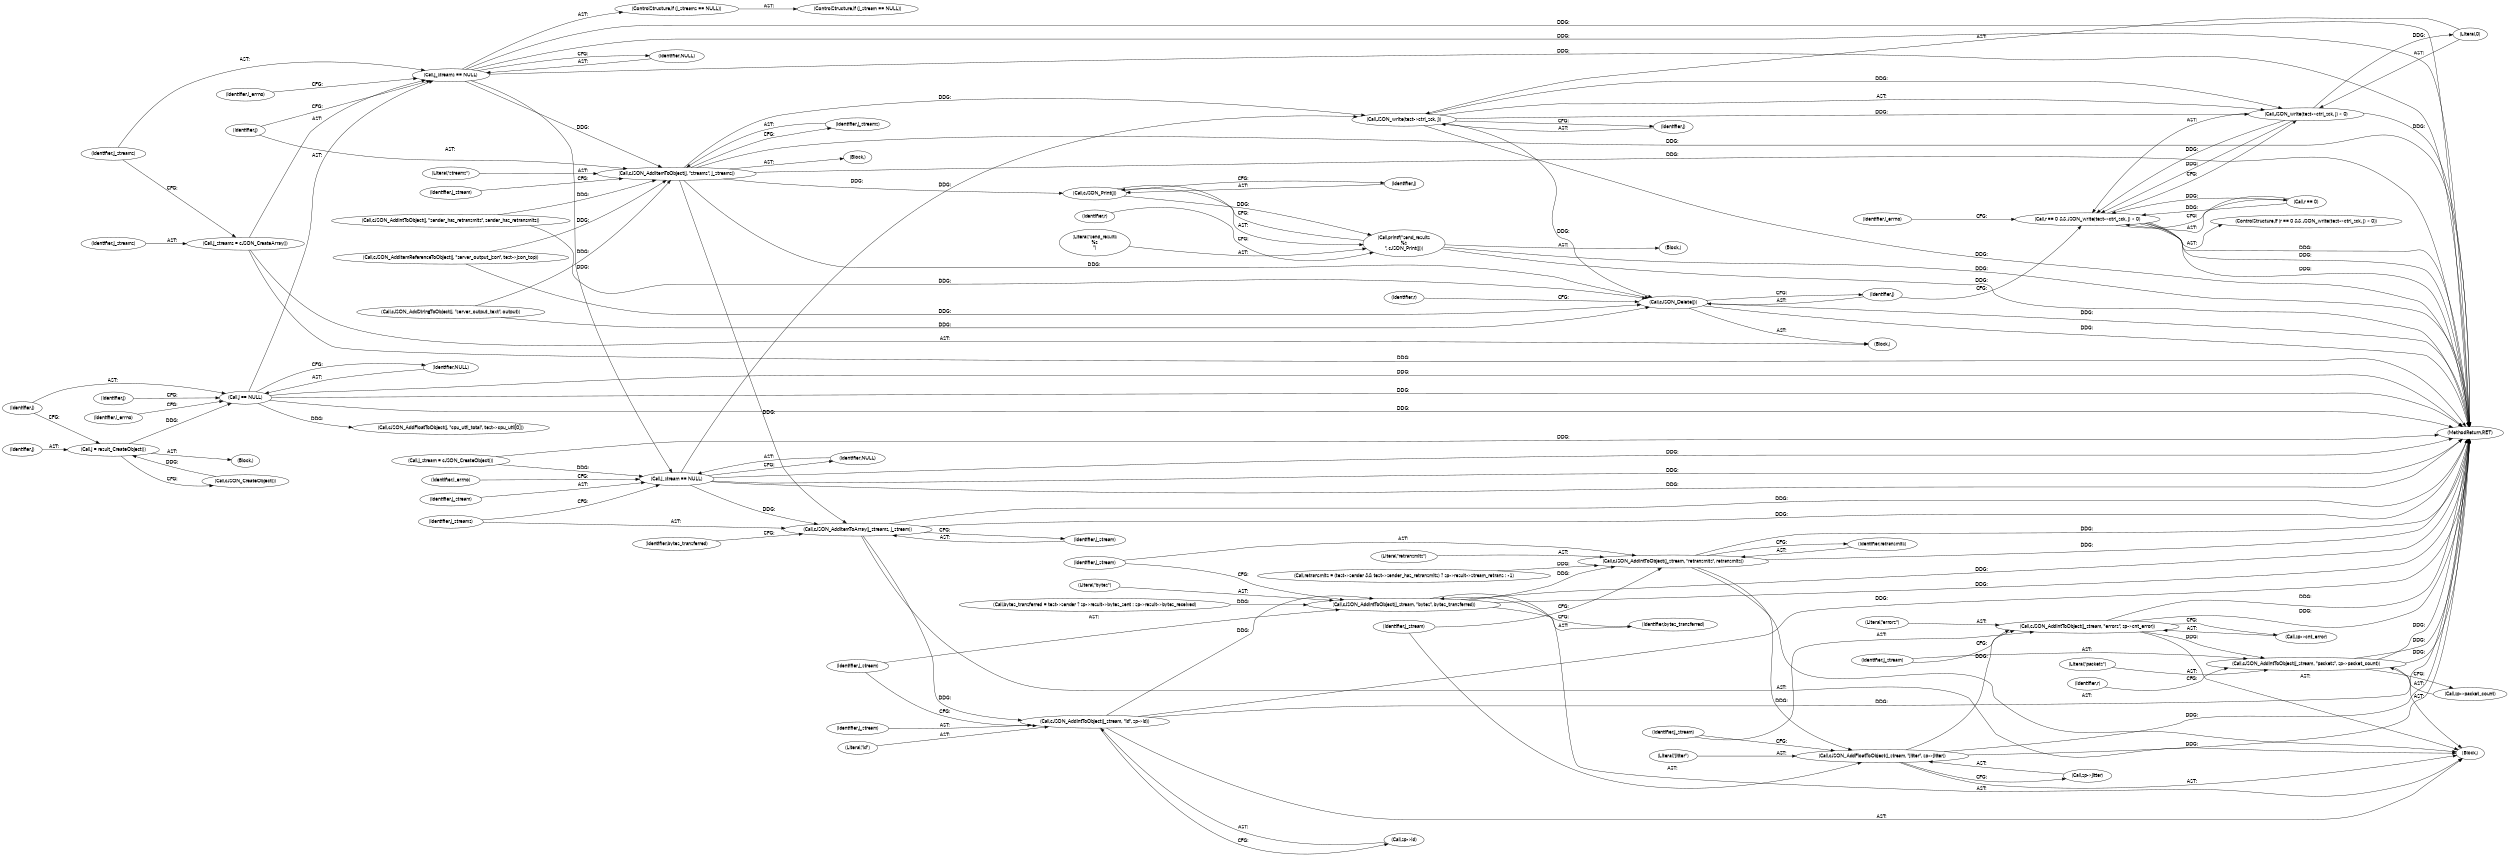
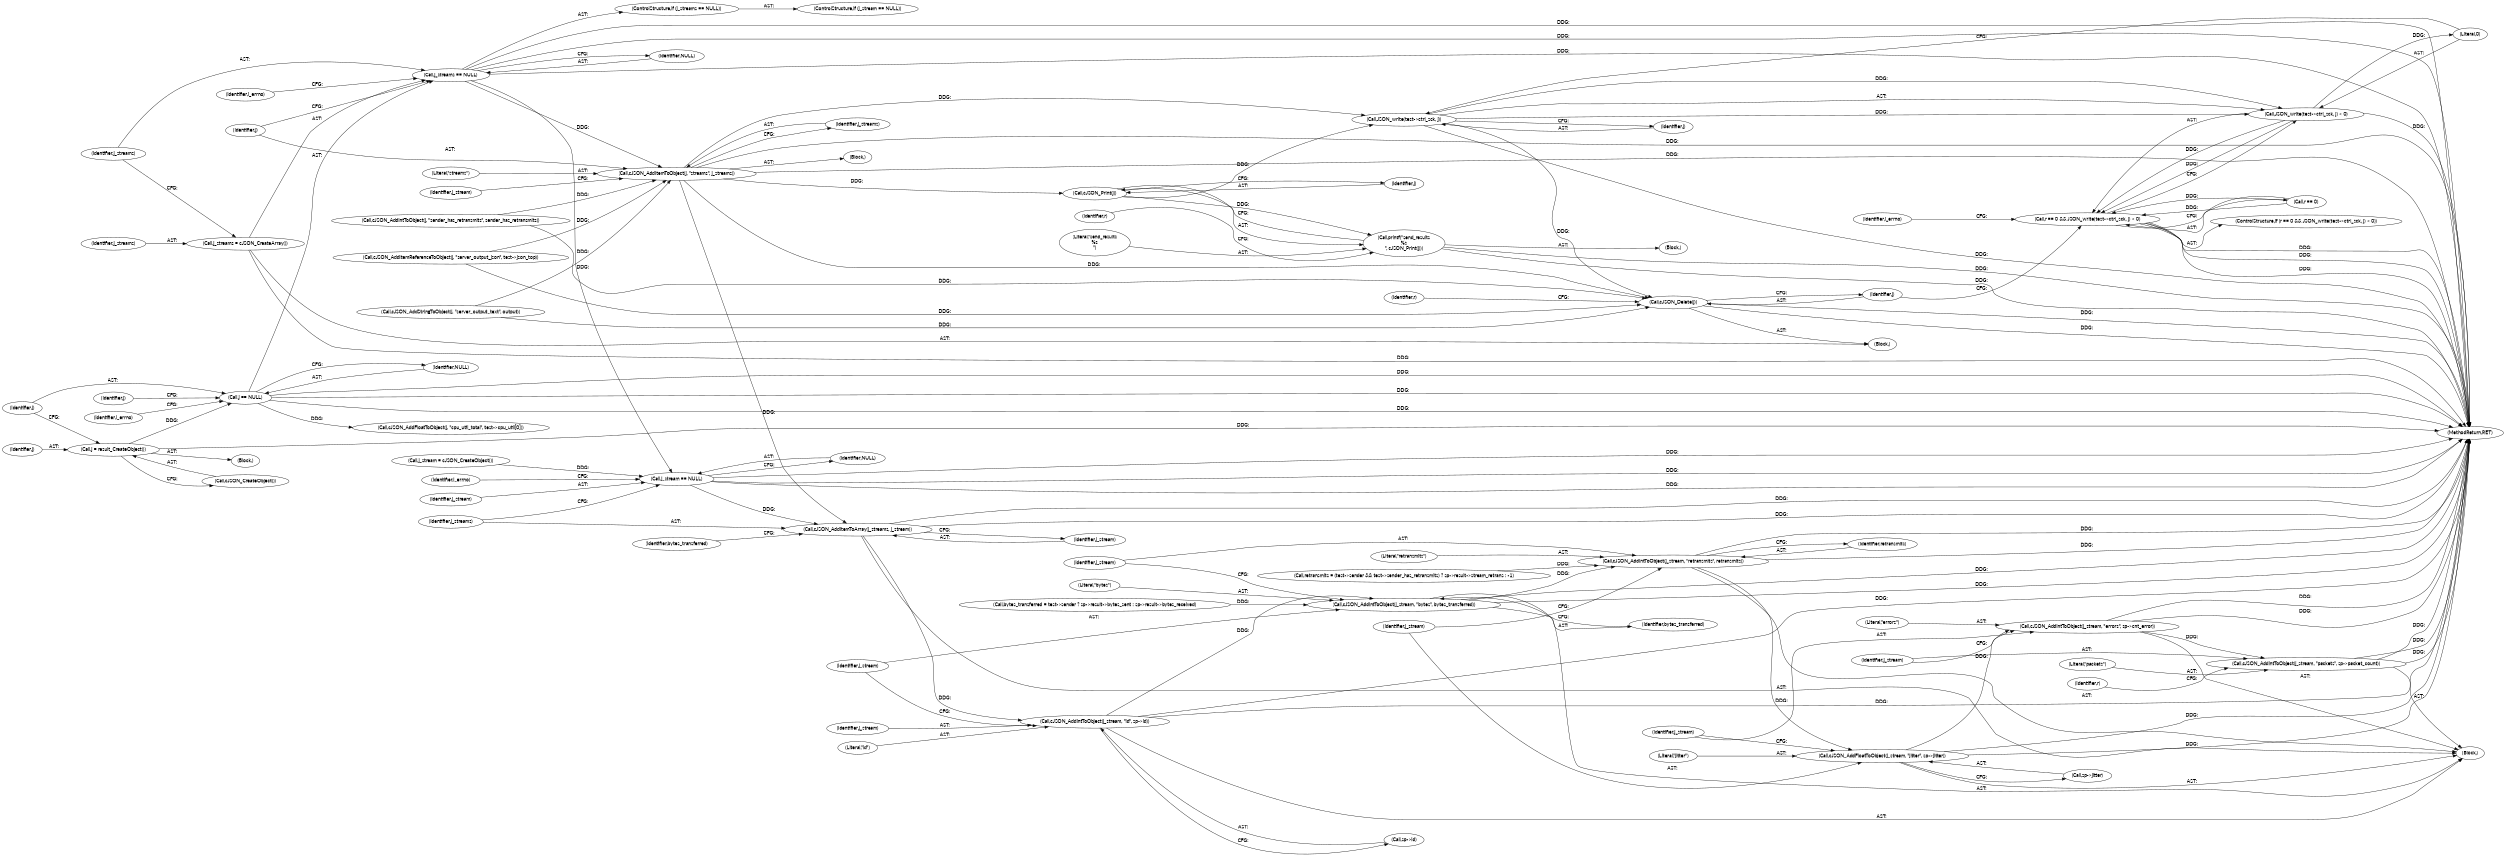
(1982, 37) -> (1982, 37)
(959, 184) -> (1246, 169)
(1465, 441) -> (1297, 428)
(173, 462) -> (173, 462)
(2306, 637) -> none
(2470, 694) -> none
